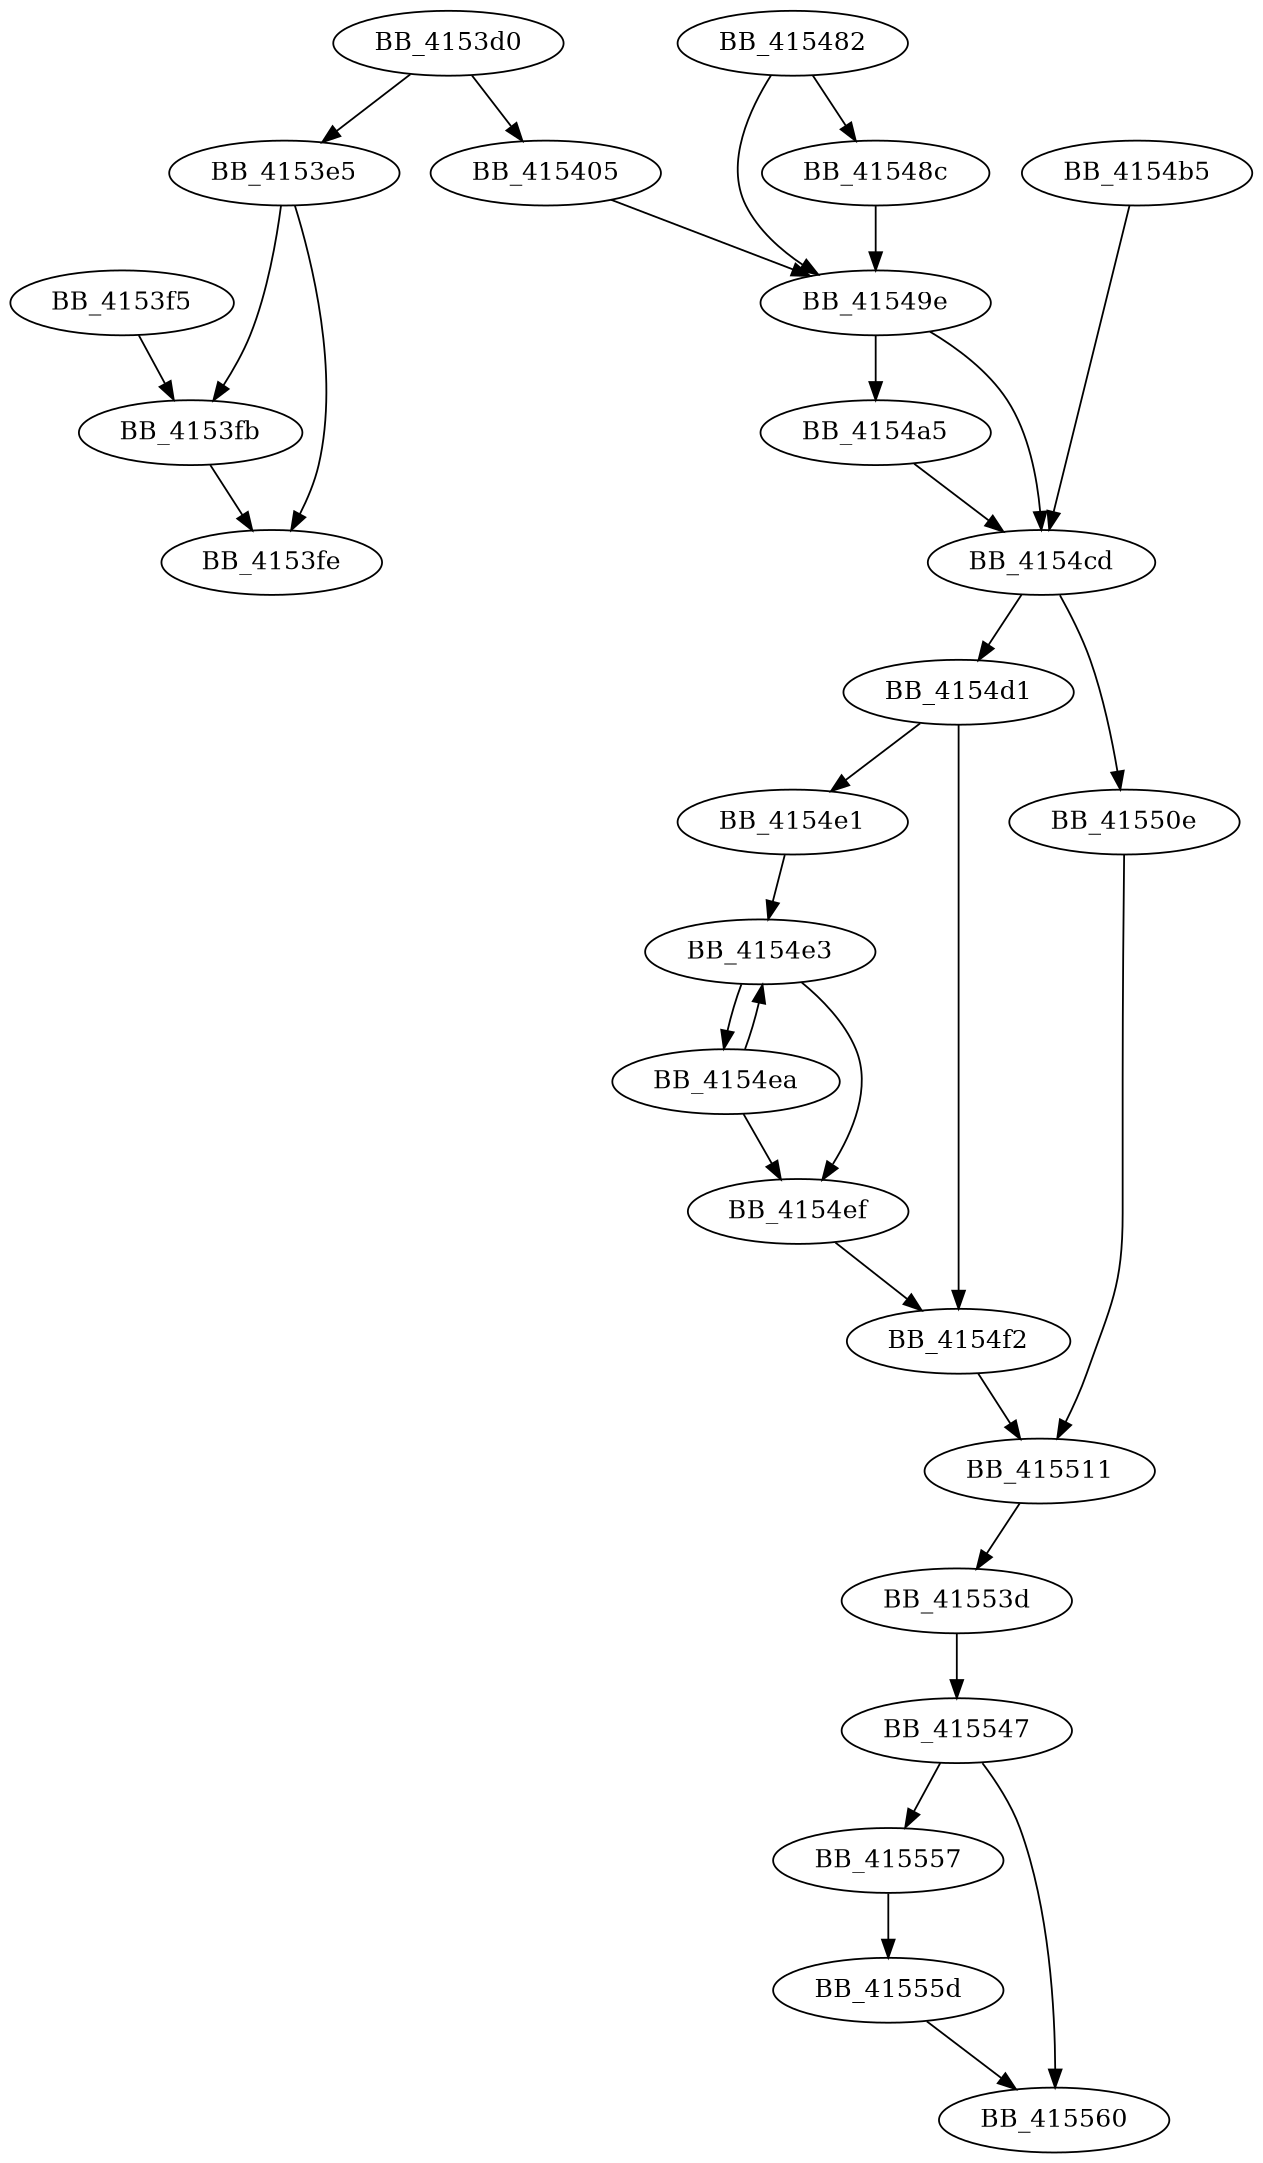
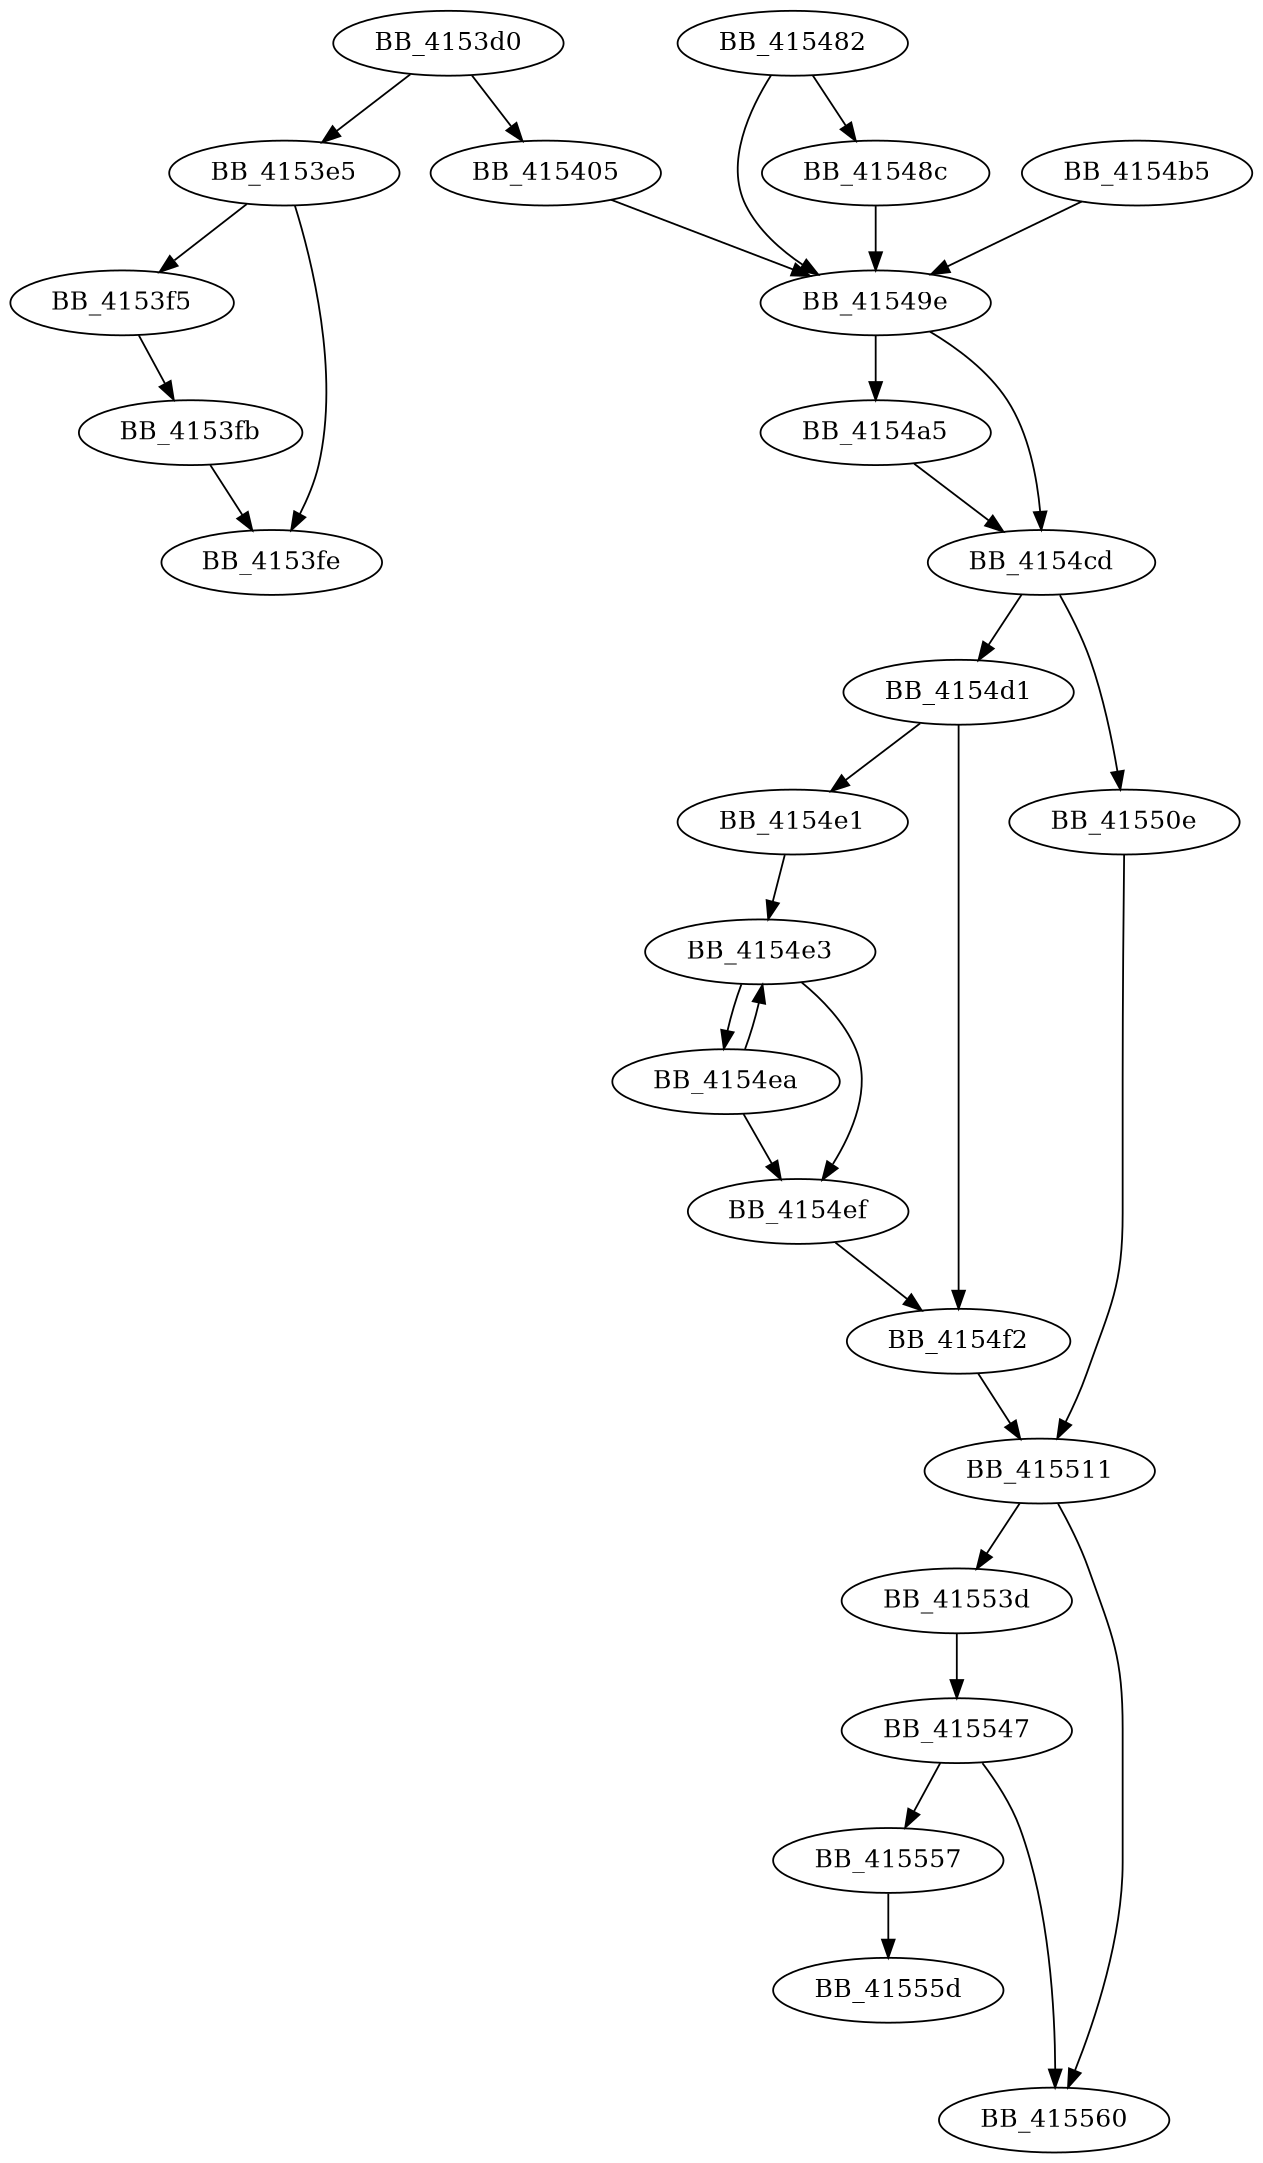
(262, 299) -> (211, 232)
(1092, 359) -> (1014, 234)
(964, 2050) -> (1123, 1784)
